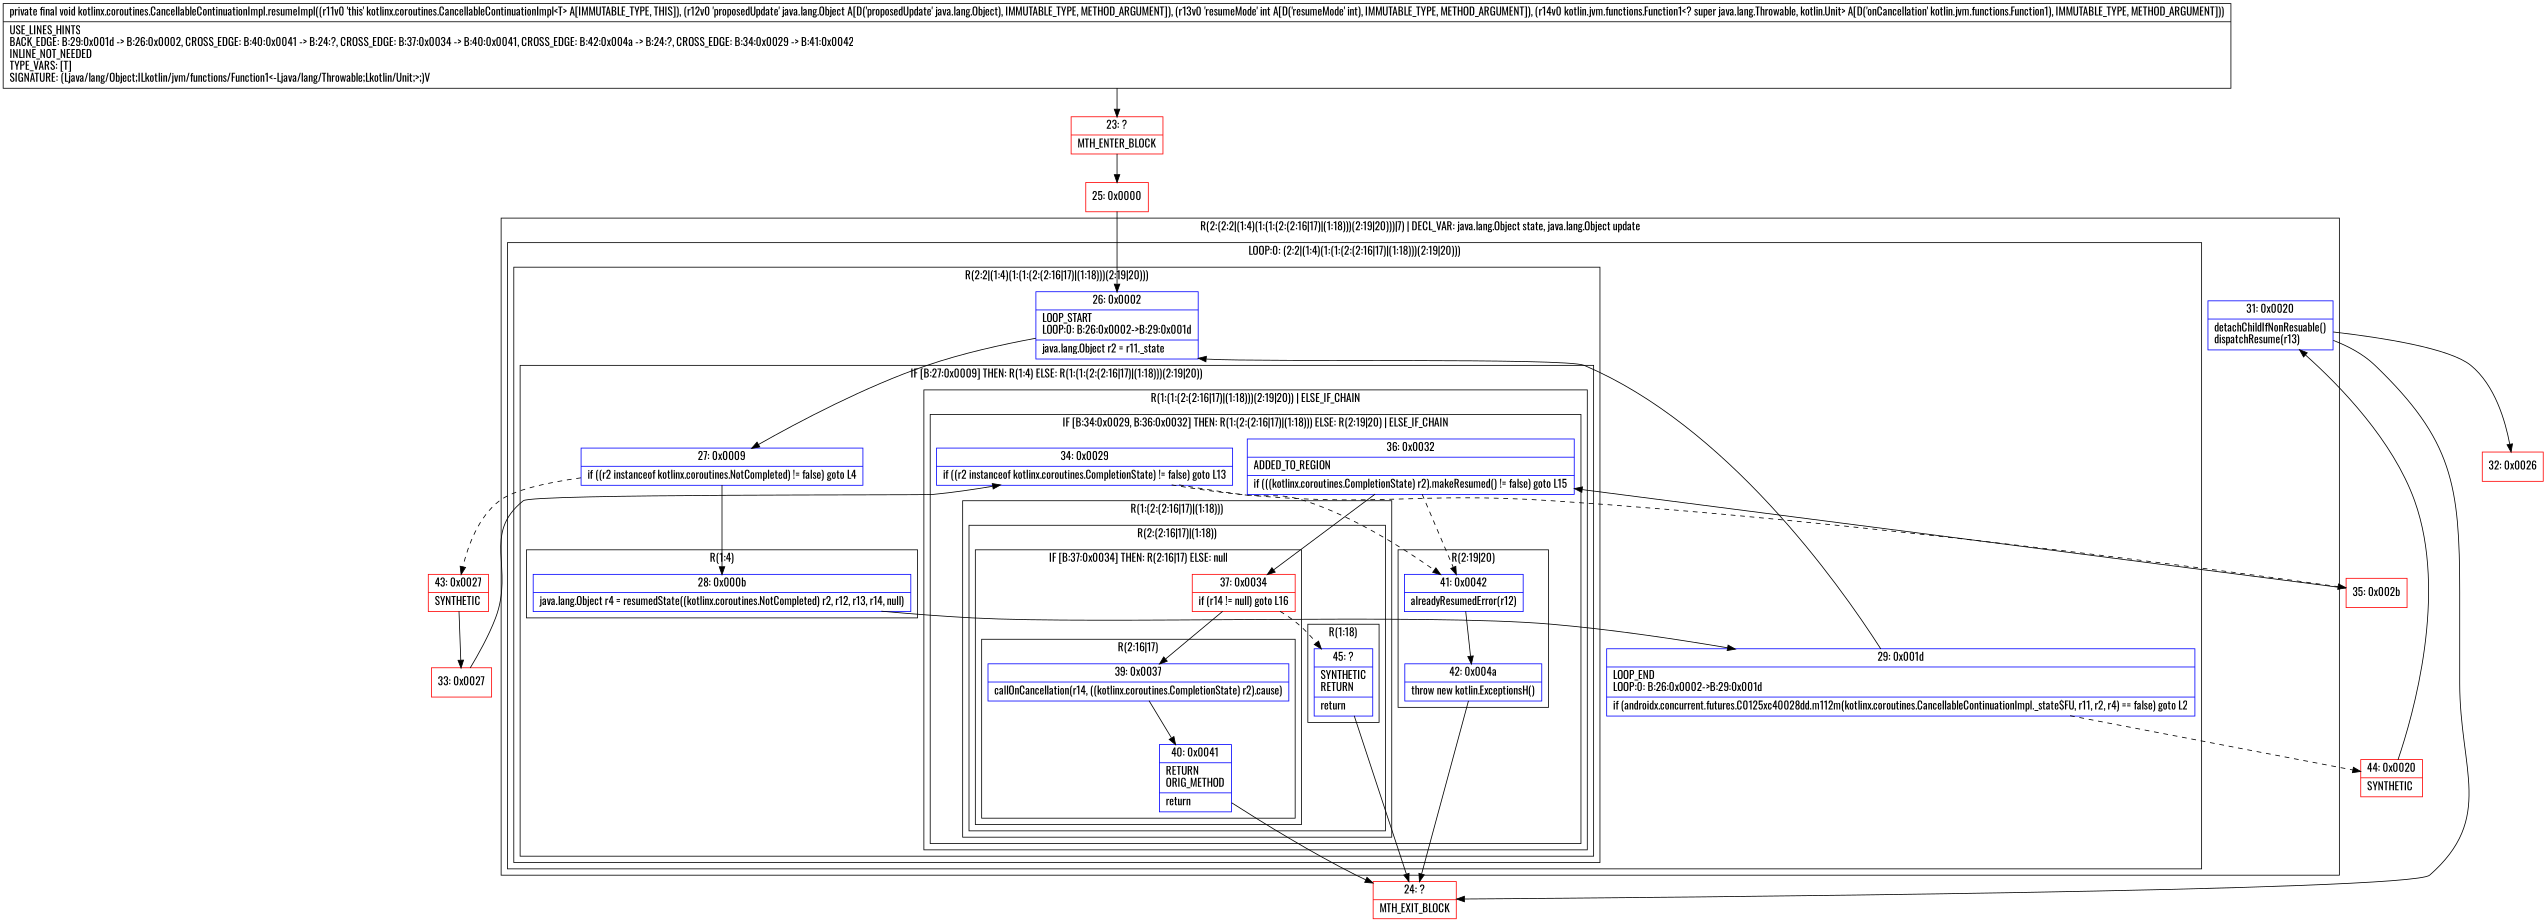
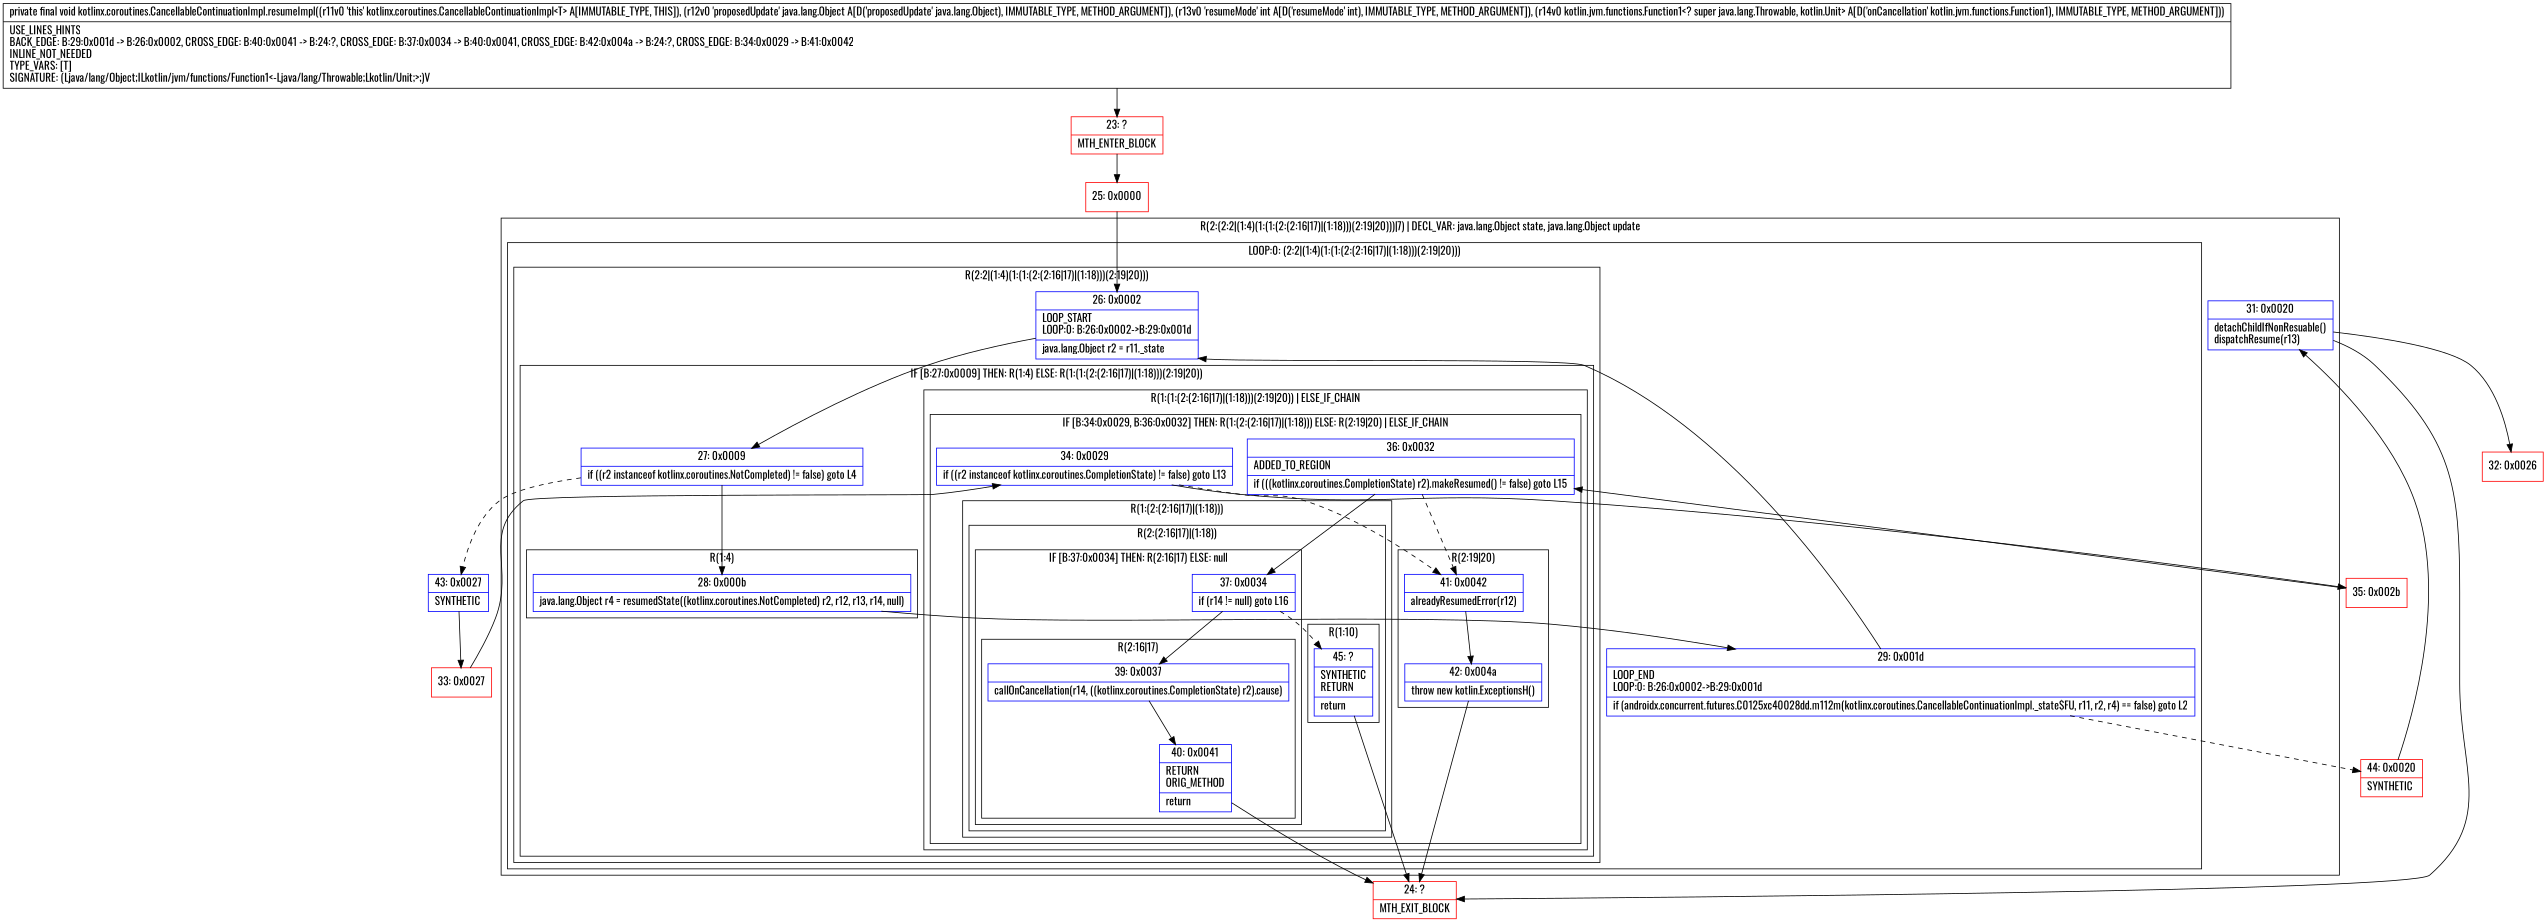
(1756, 517) -> (1756, 517)
(458, 593) -> (458, 593)
(1244, 593) -> (1244, 593)
(1343, 633) -> (1343, 633)
